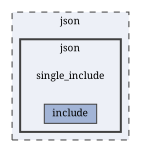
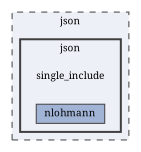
(70, 114) -> (70, 114)
